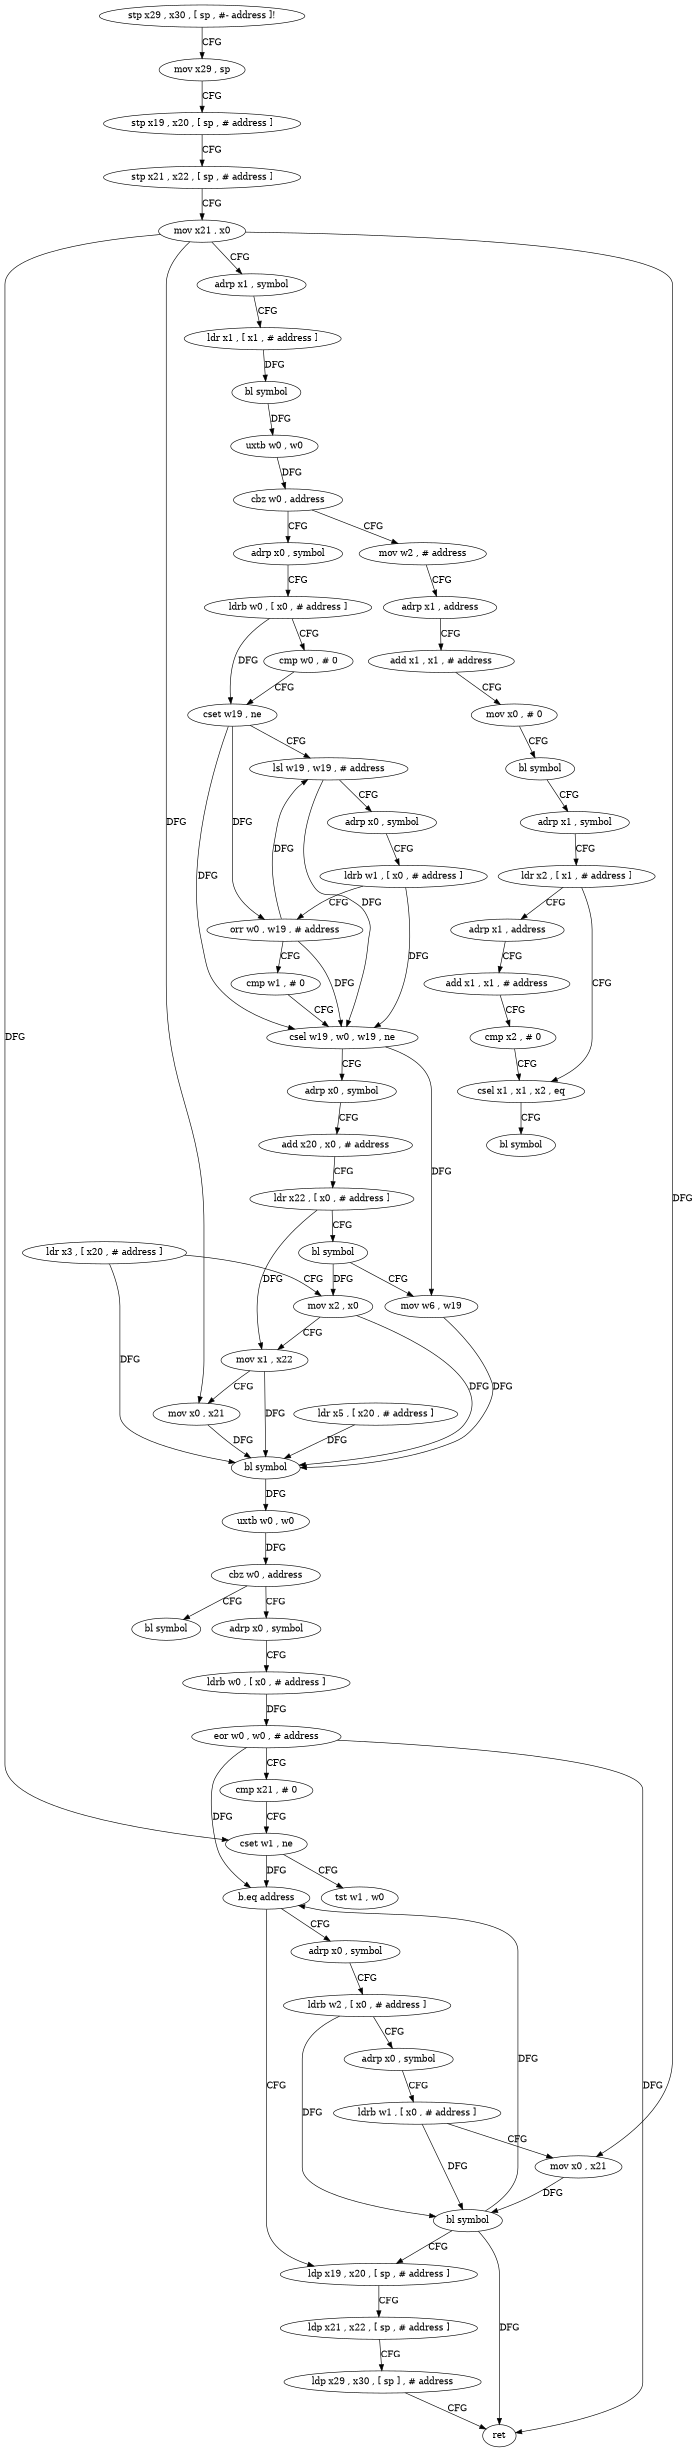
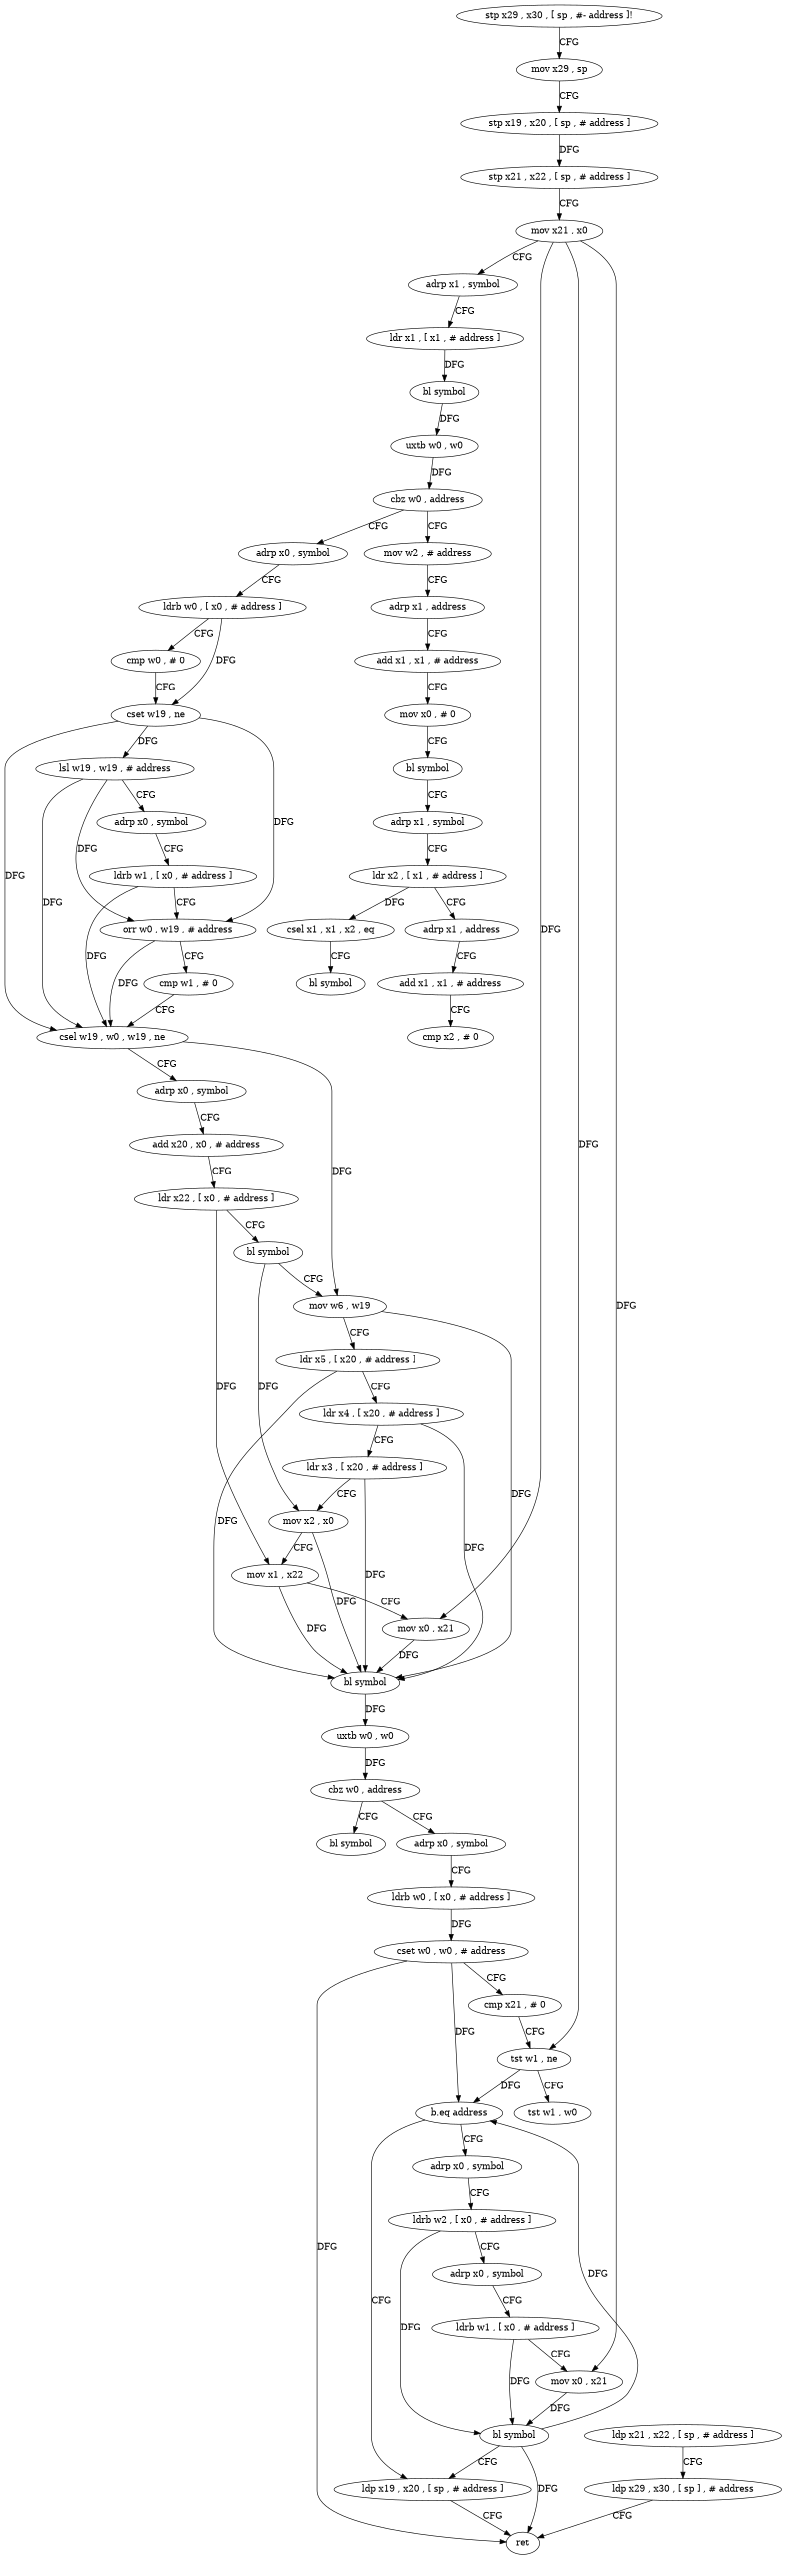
(212, 150) -> (570, 150)
(296, 742) -> (148, 742)
(273, 847) -> (76, 858)
(602, 984) -> (395, 903)
(517, 1062) -> none
none -> (348, 1330)
none -> (381, 1414)
(266, 1737) -> (451, 1952)
(266, 1844) -> (534, 2059)
(379, 2298) -> (478, 2516)
